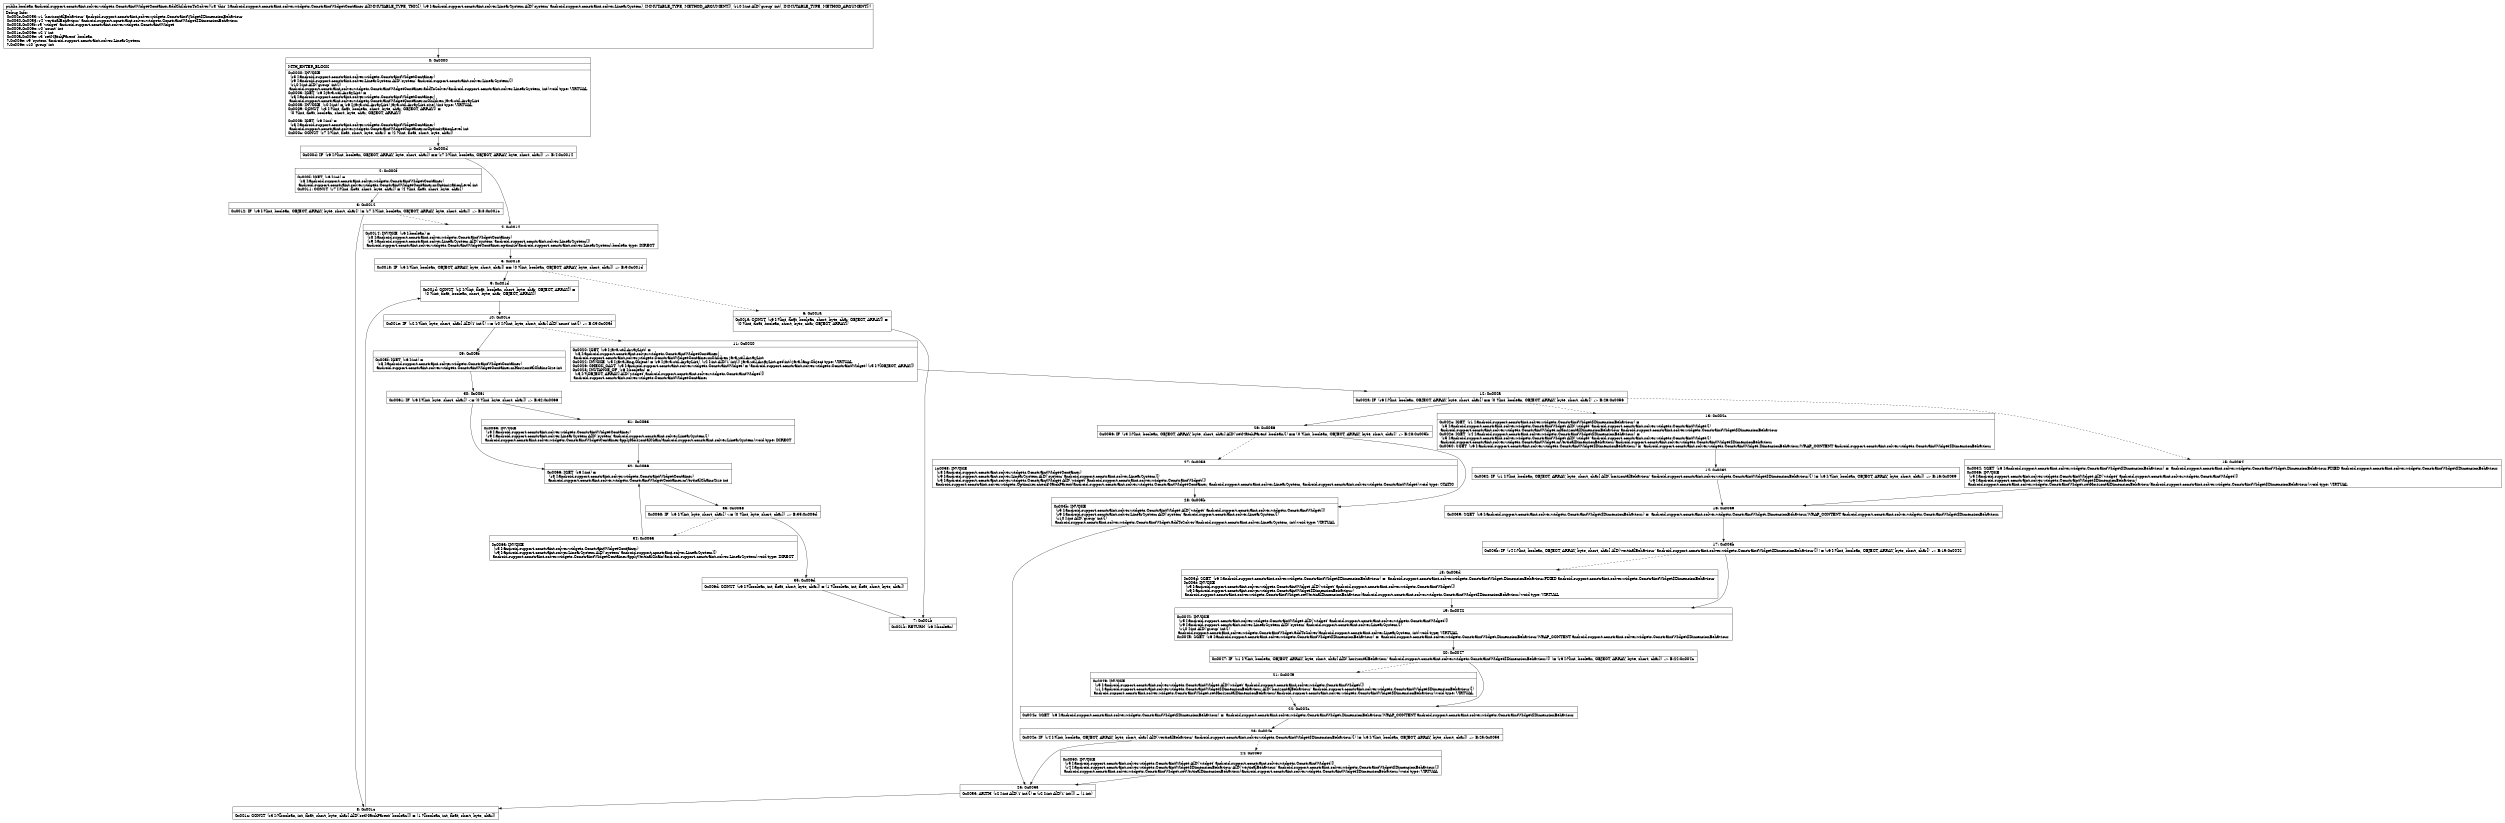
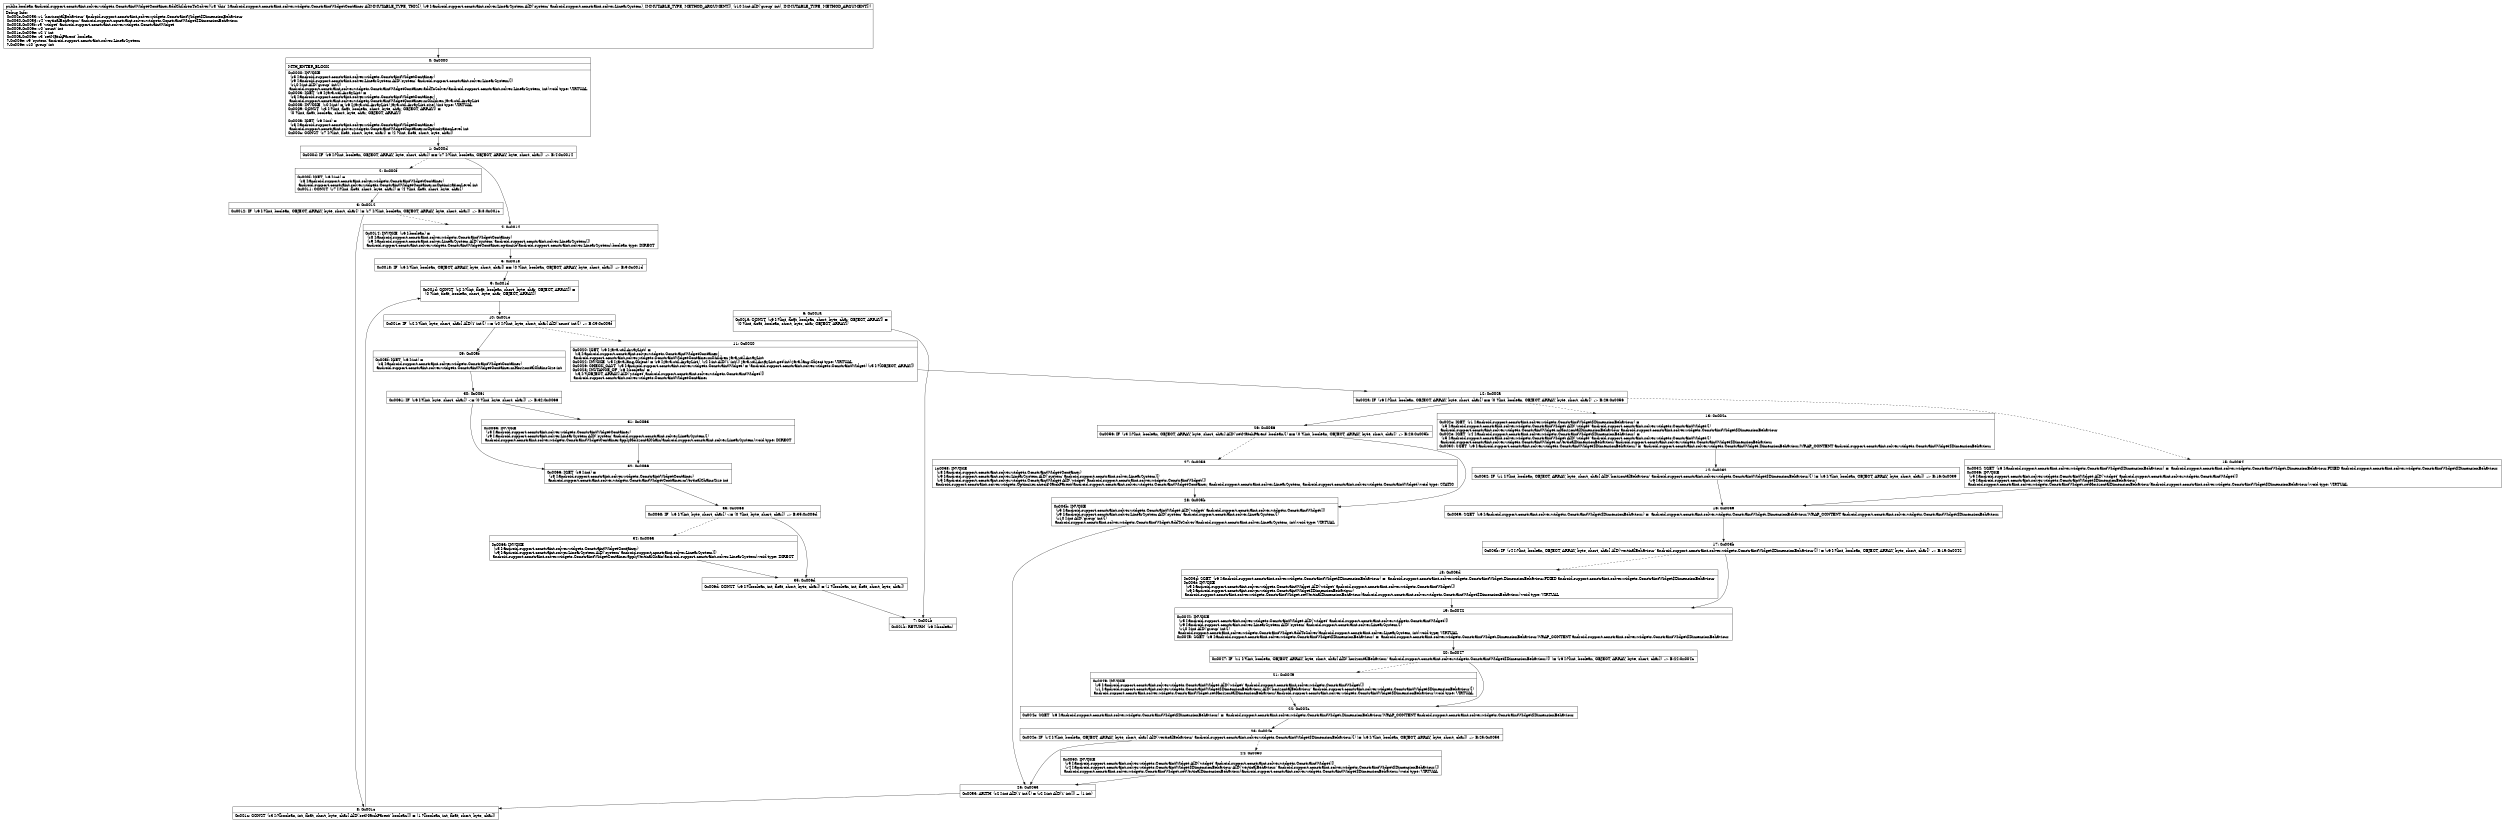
none -> (420, 163)
(649, 291) -> none
(641, 511) -> (736, 569)
